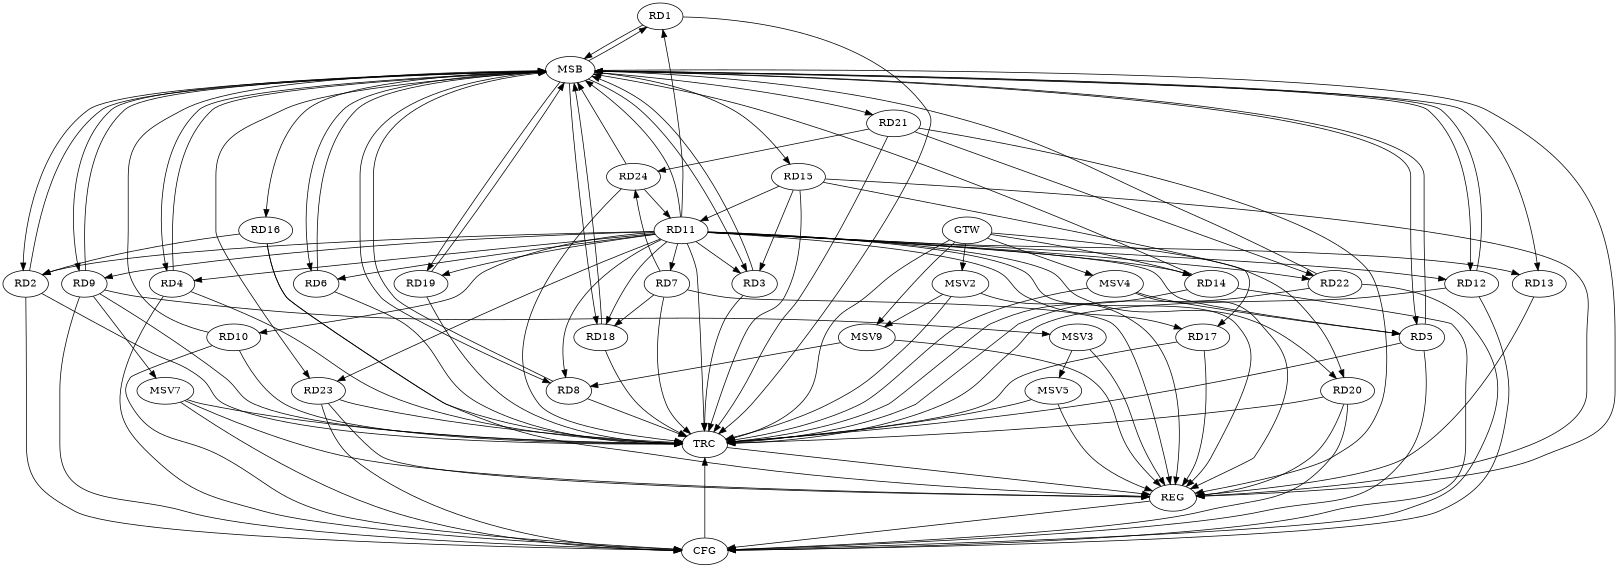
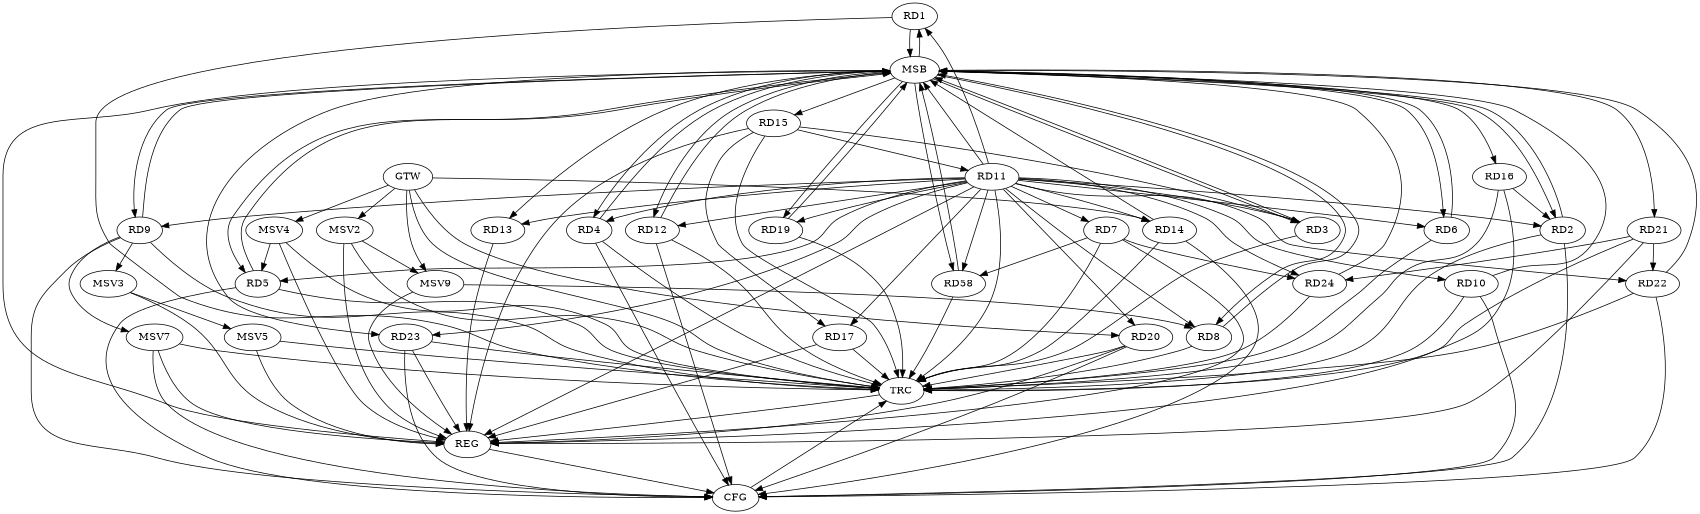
(655, 201) -> (1164, 202)
(601, 337) -> (959, 284)
